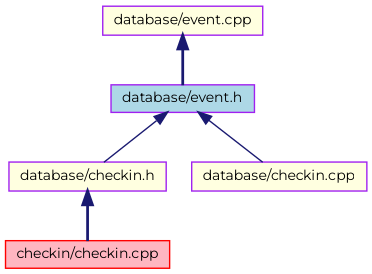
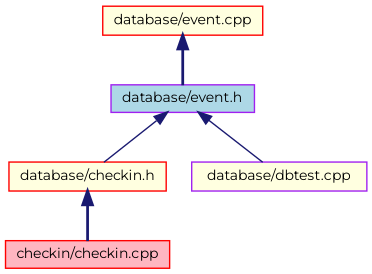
(183, 21) -> (183, 21)
(88, 177) -> (88, 177)
(279, 177) -> (279, 177)
